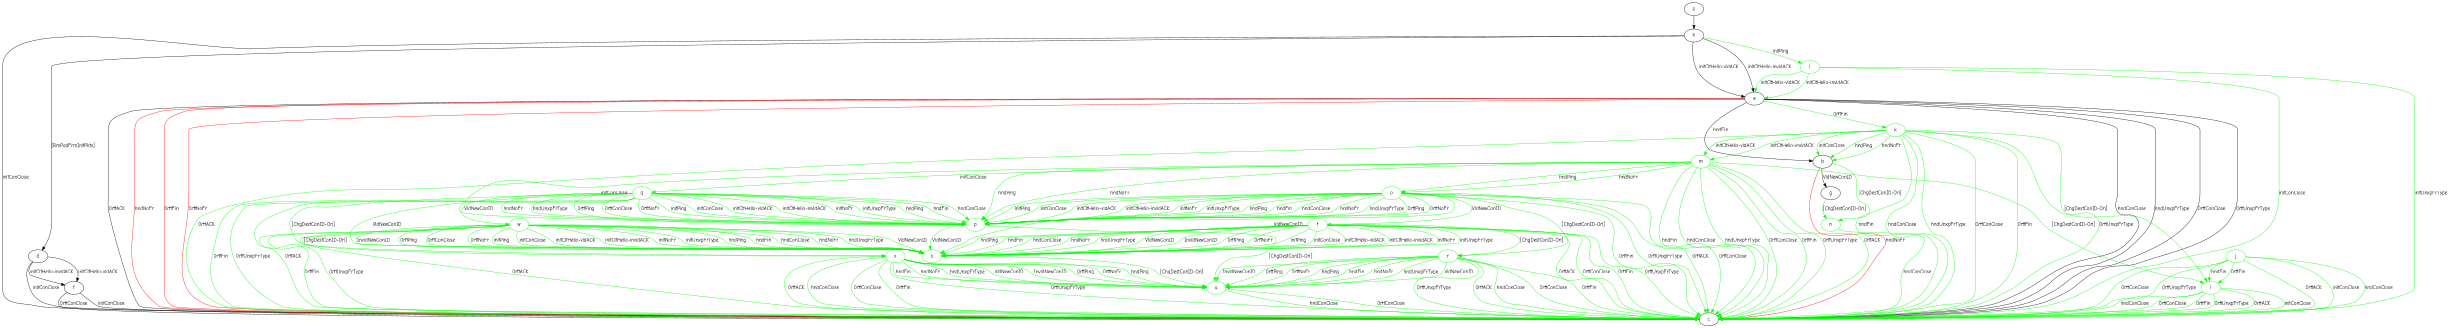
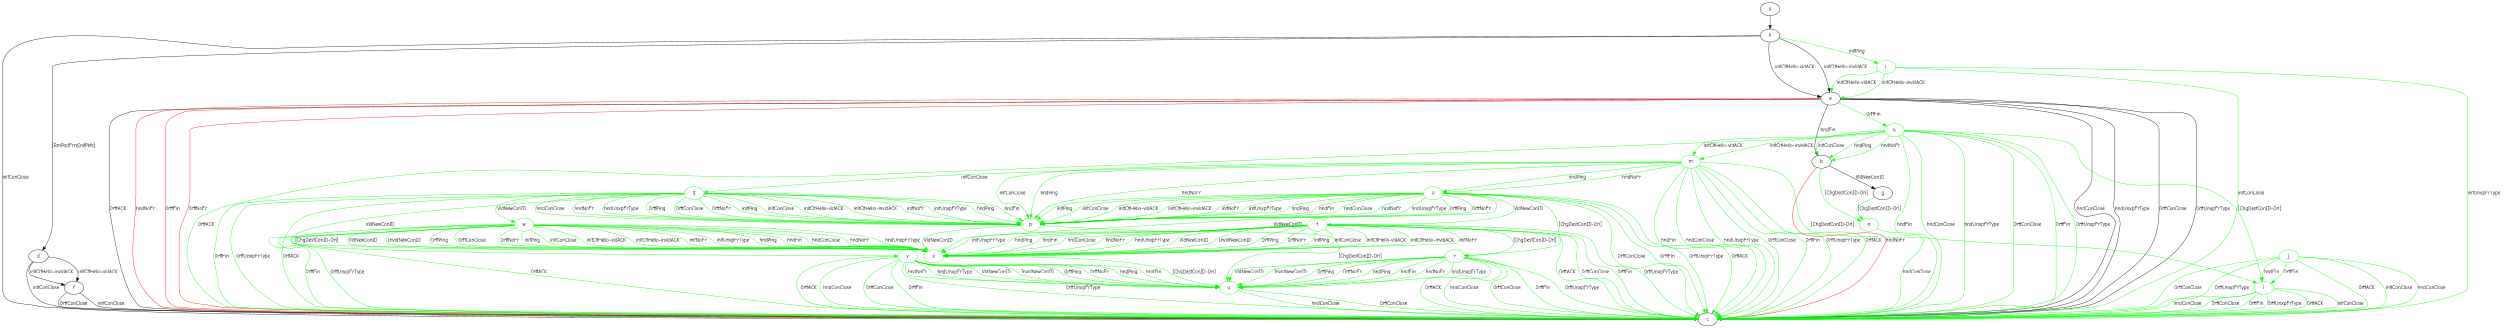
(292, 231) -> none
